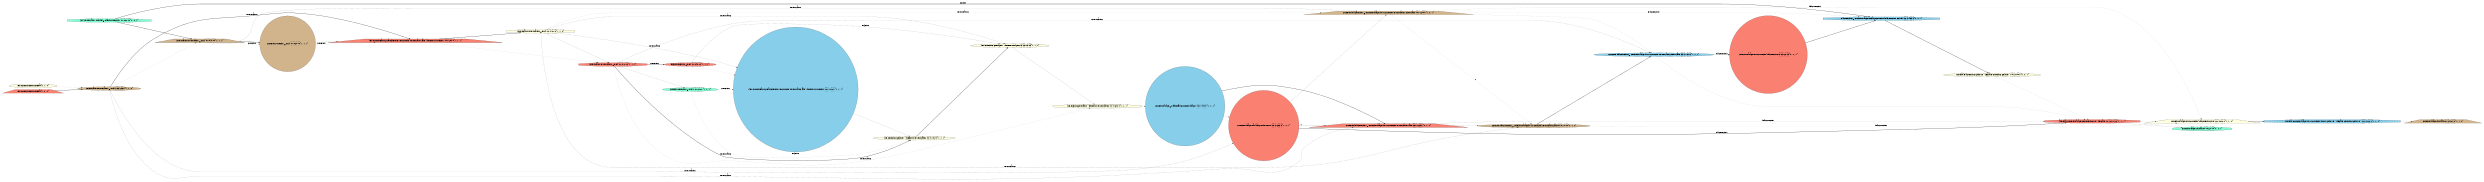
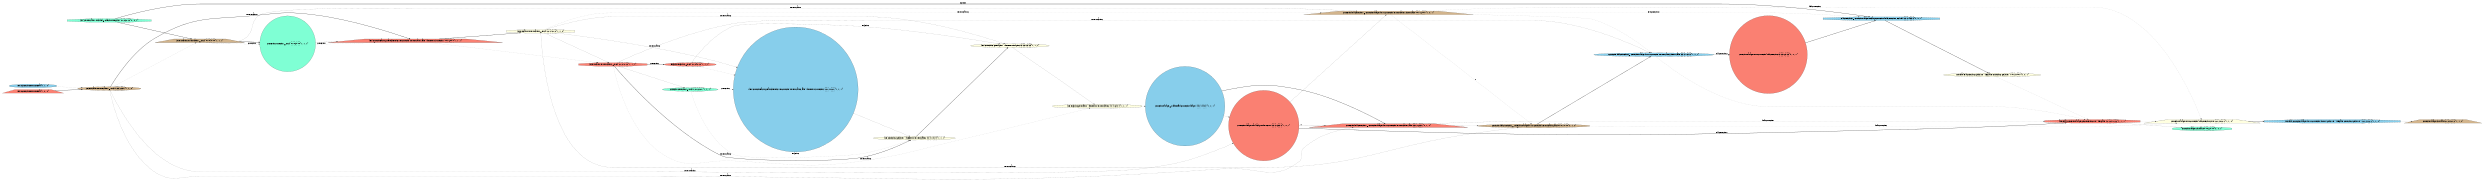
(288, 44) -> (288, 44)
(33, 86) -> (33, 86)
